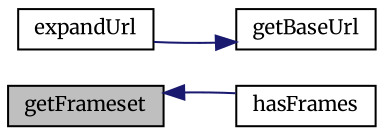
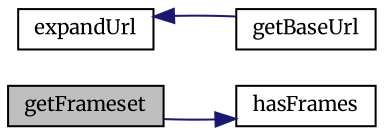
(185, 43) -> (205, 16)
(210, 92) -> (190, 120)
